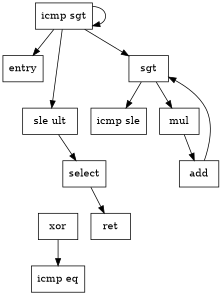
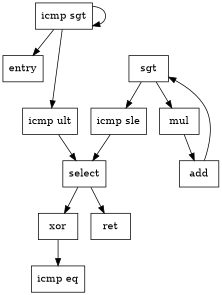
(103, 41) -> none
(50, 121) -> (50, 121)
none -> (104, 145)
none -> (73, 197)
